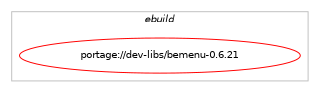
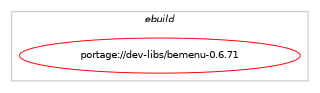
(160, 56) -> (160, 56)
